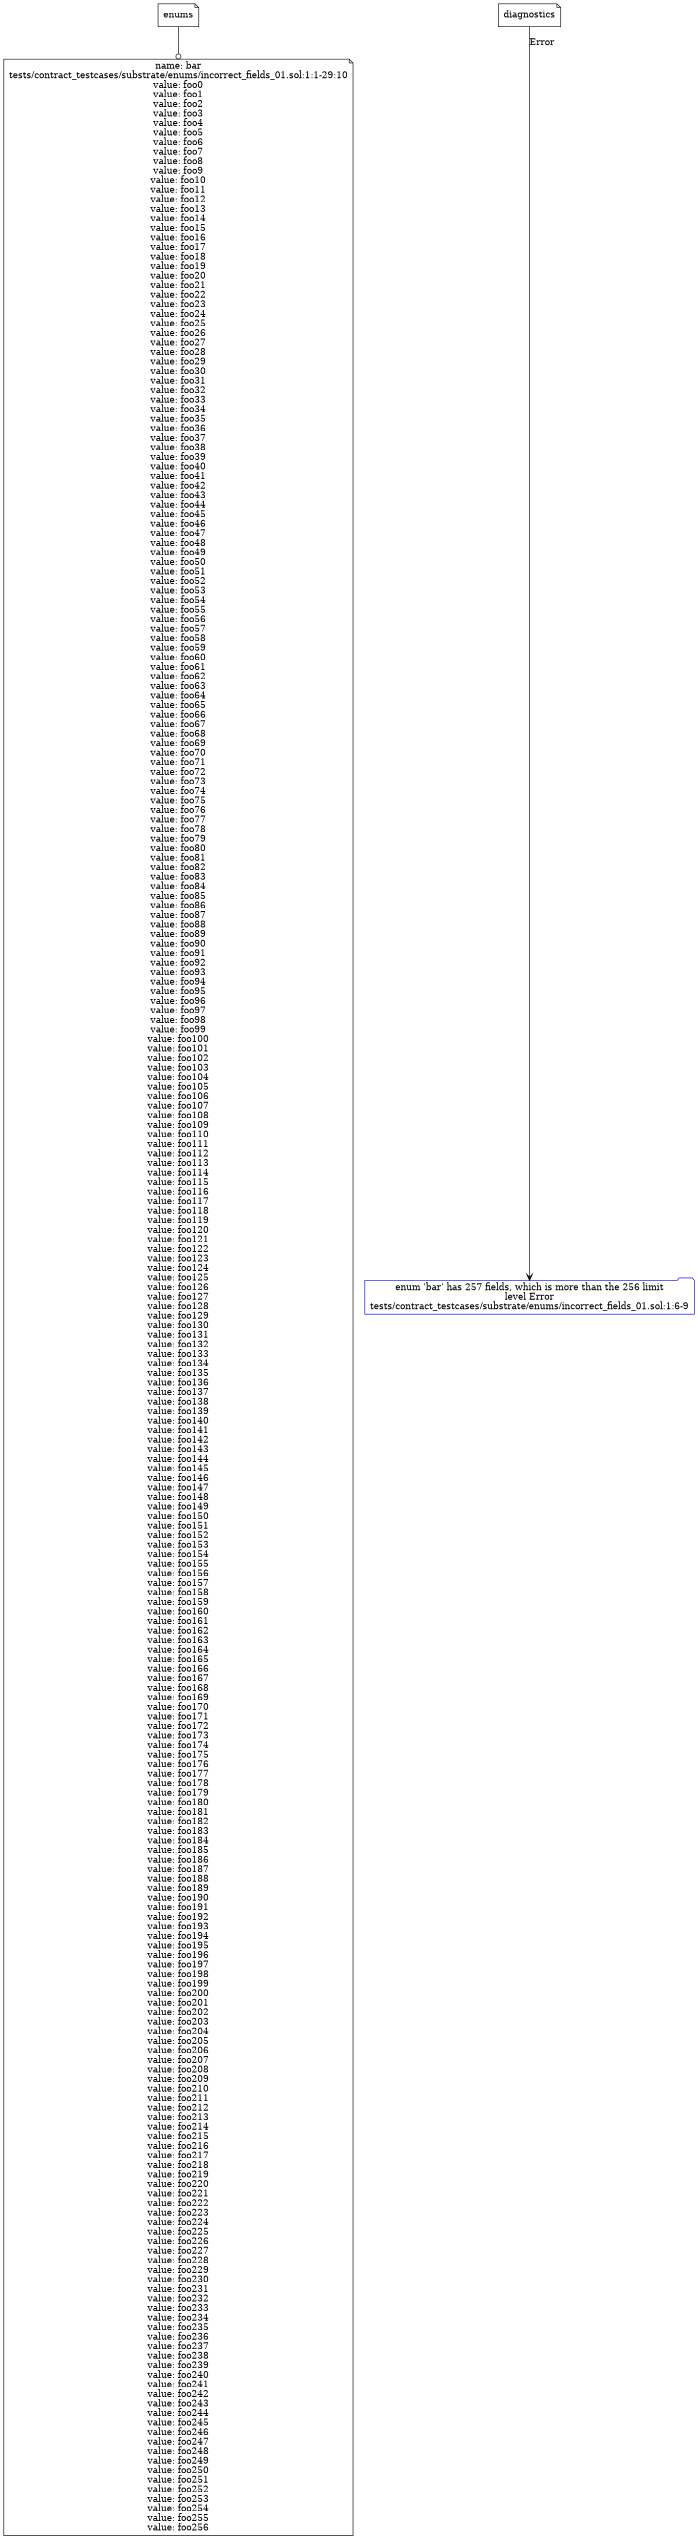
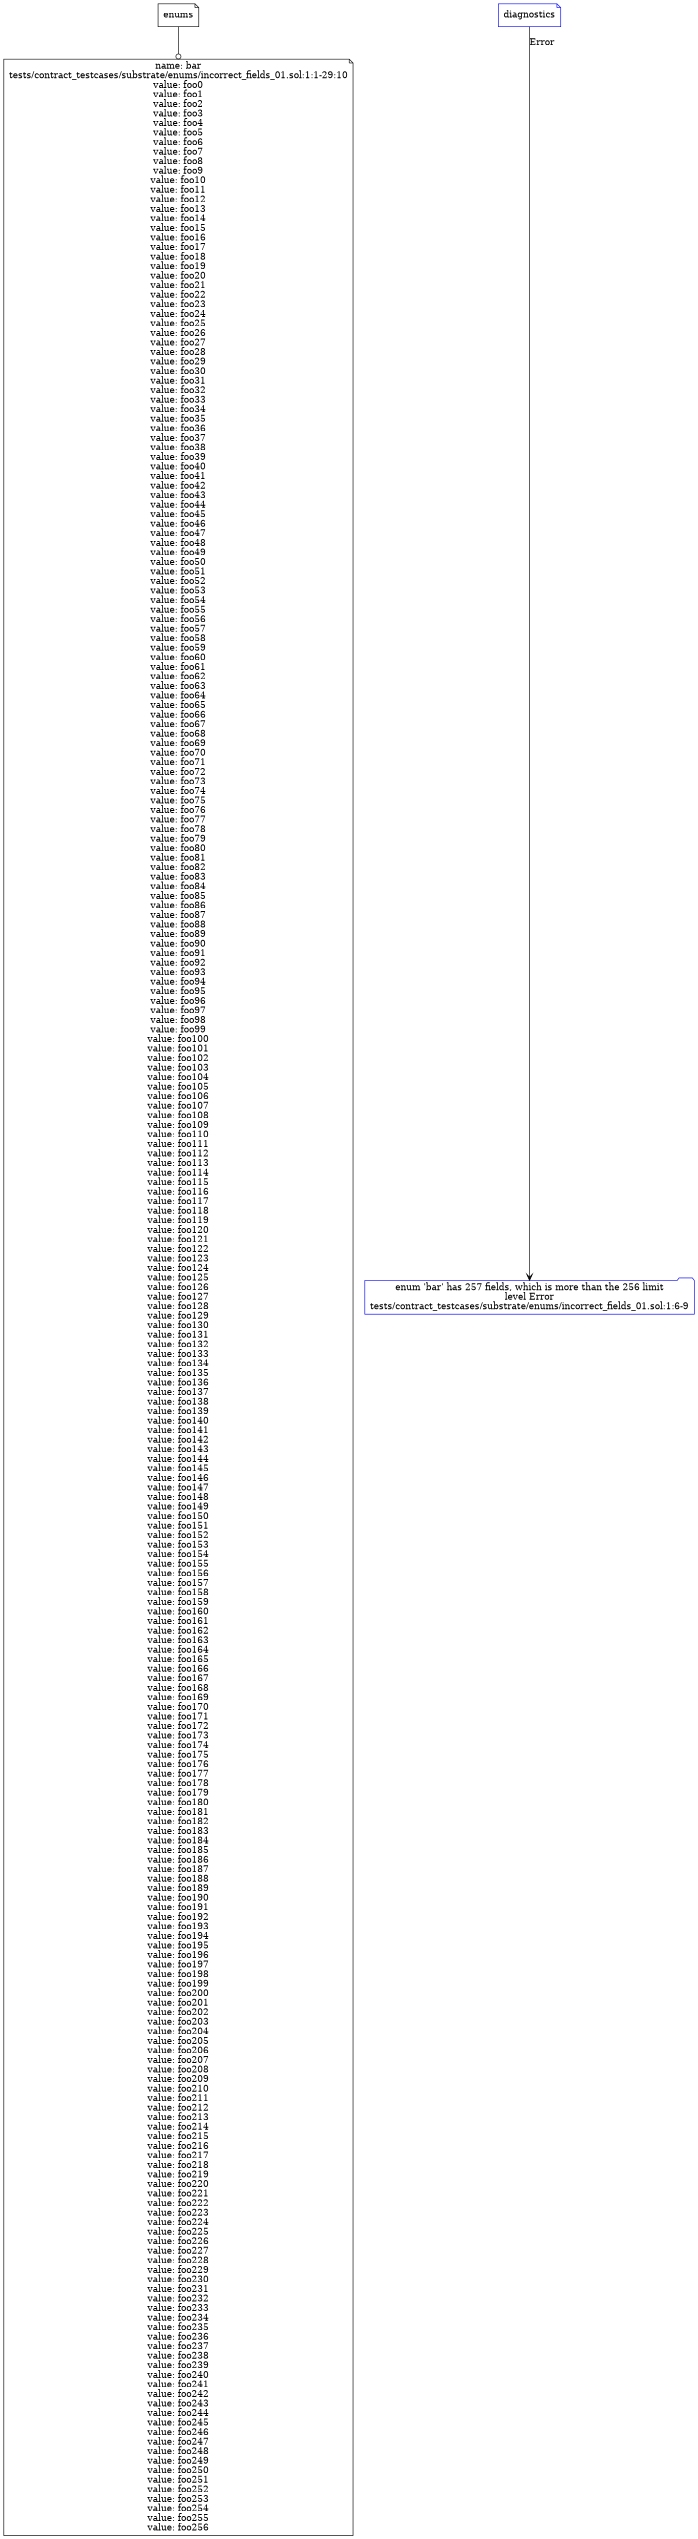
(530, 15) -> (530, 15)
